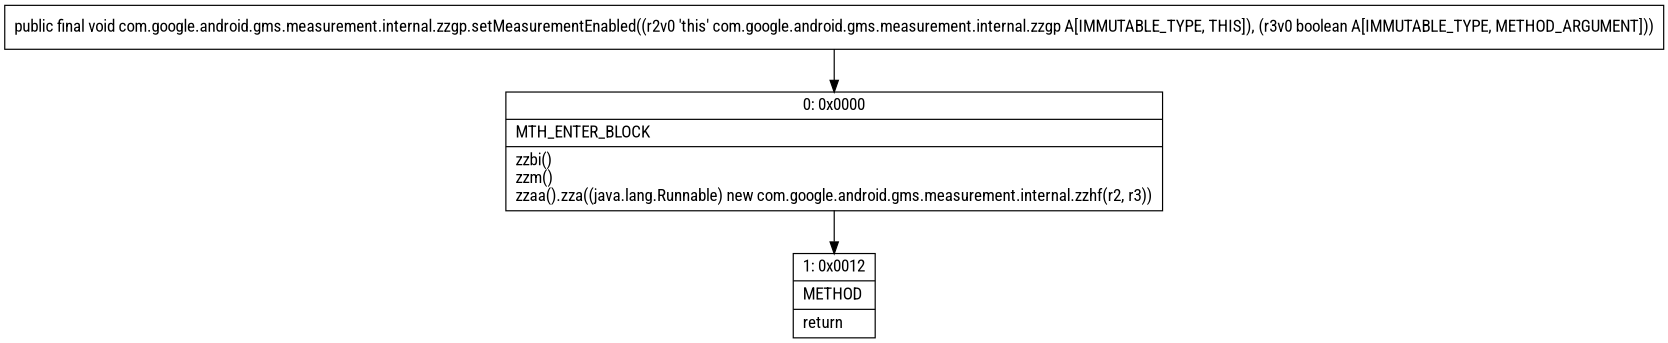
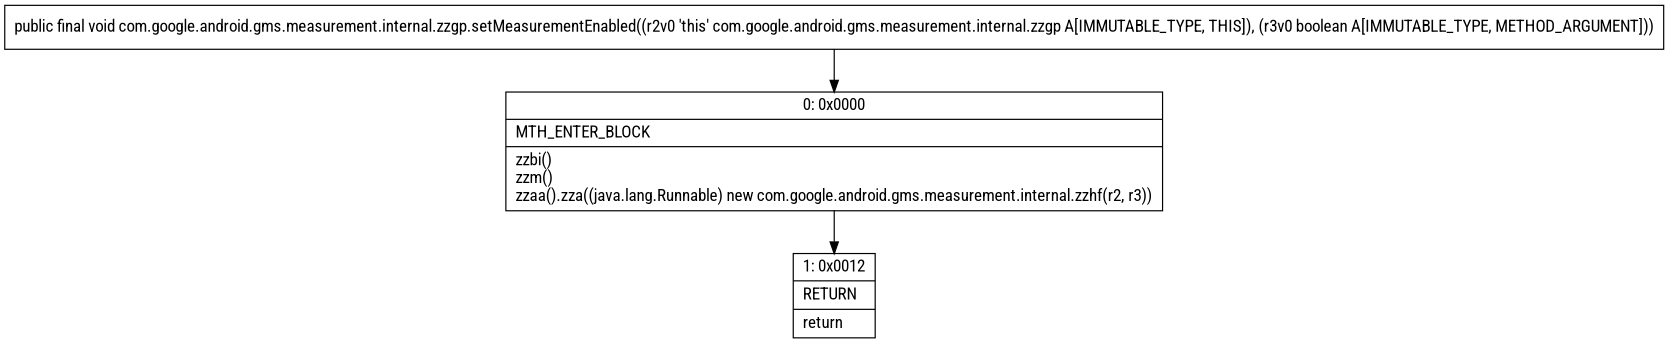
(833, 294) -> (830, 294)
